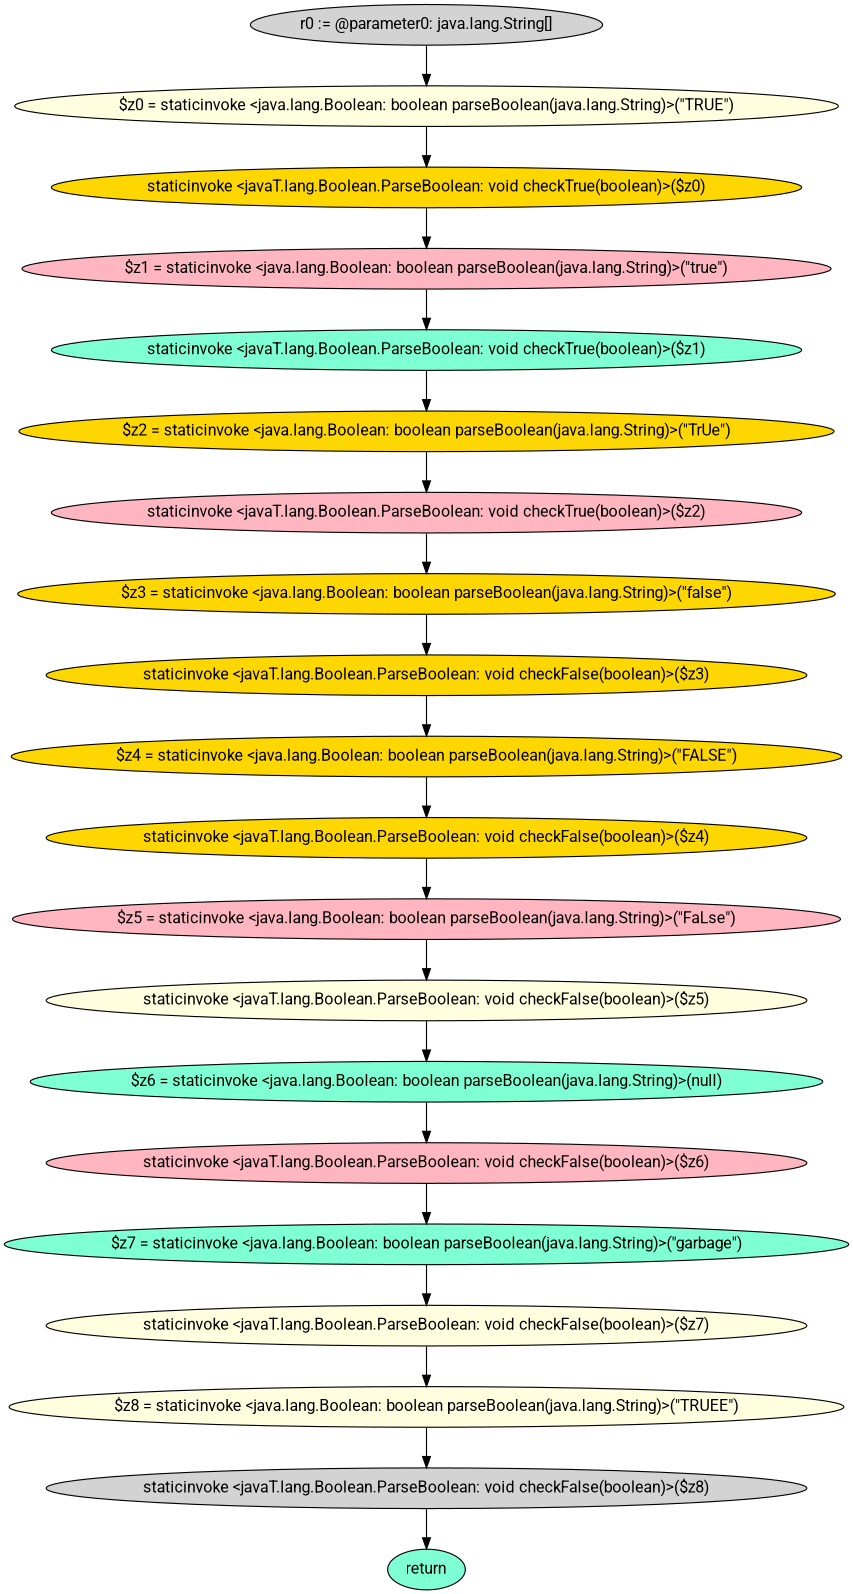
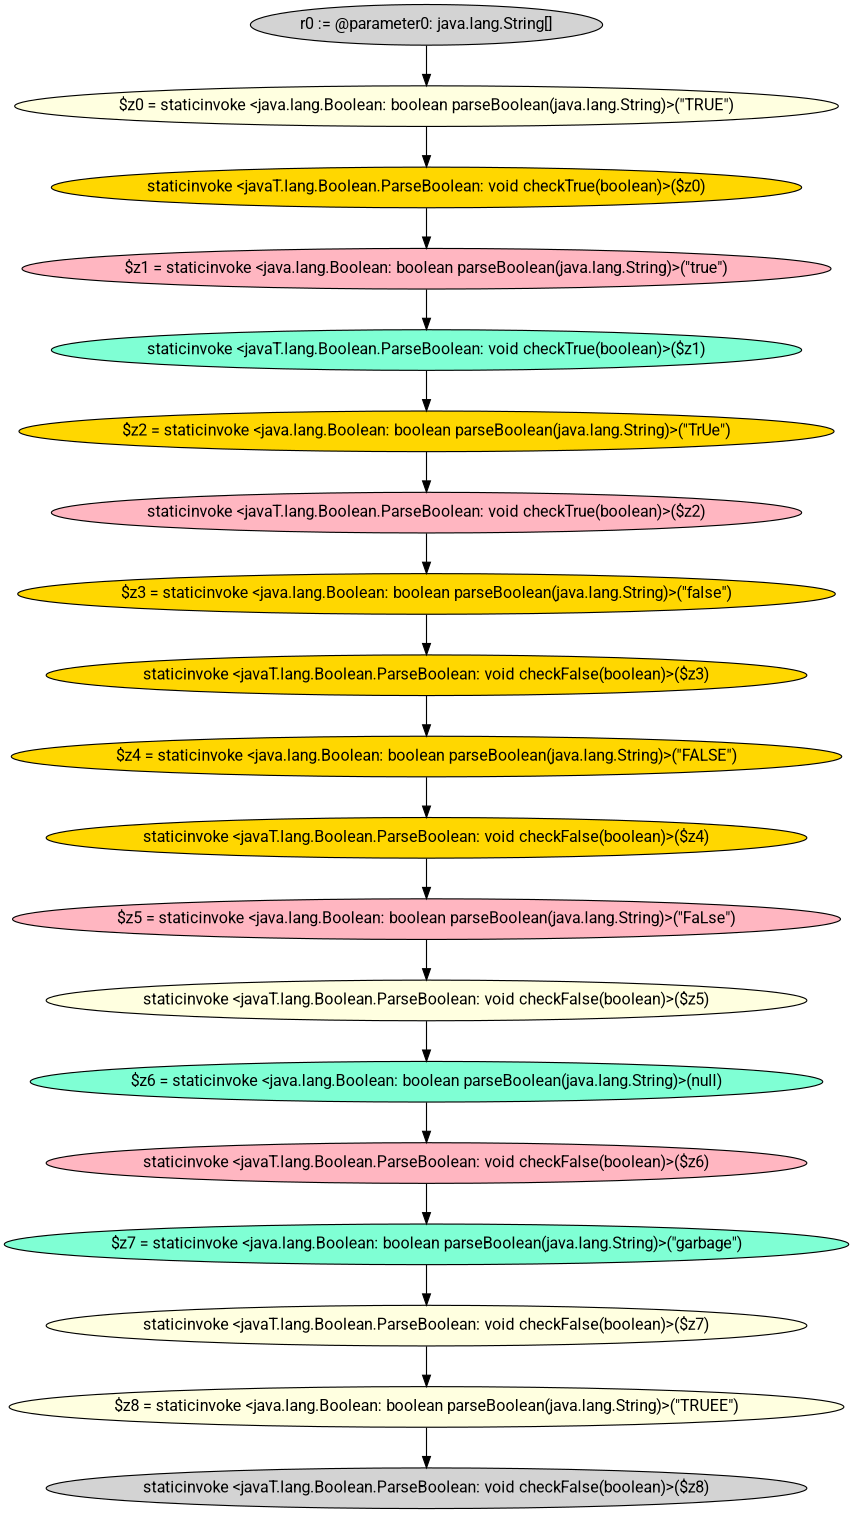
(427, 1570) -> none
